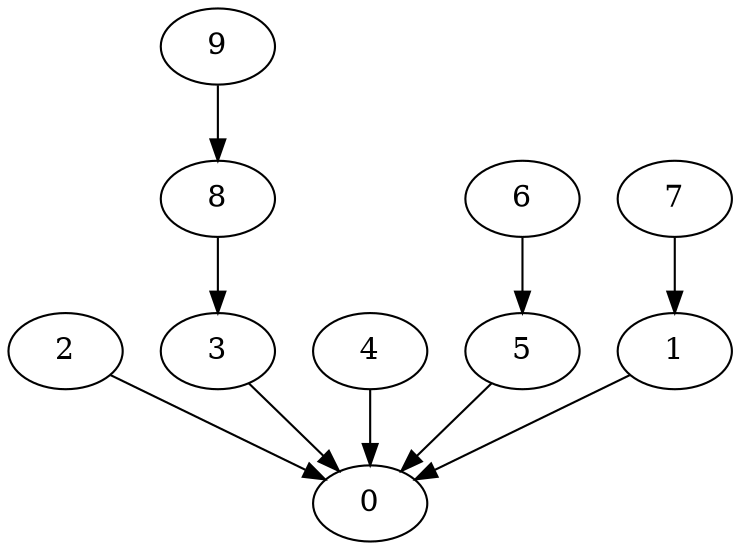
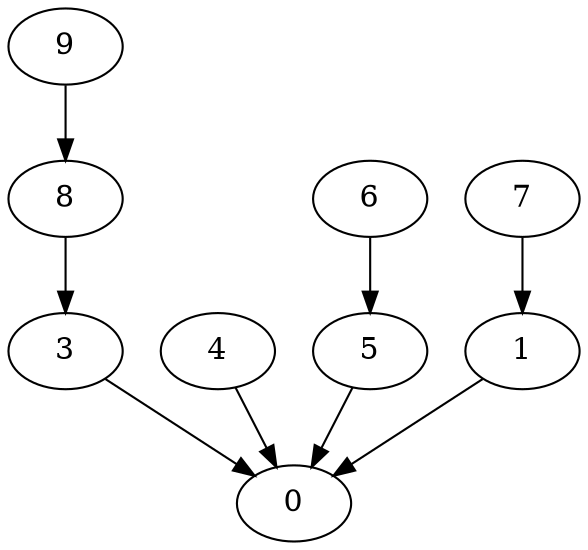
(66, 351) -> none
